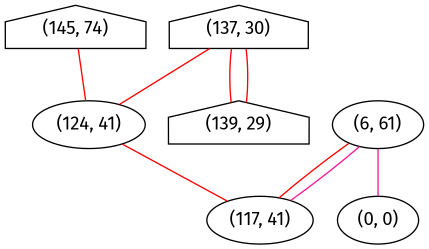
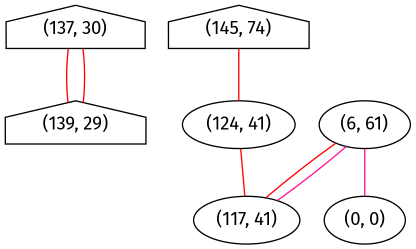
(165, 76) -> none
